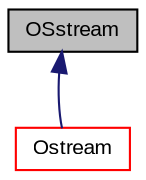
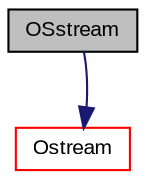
(59, 101) -> (87, 79)
